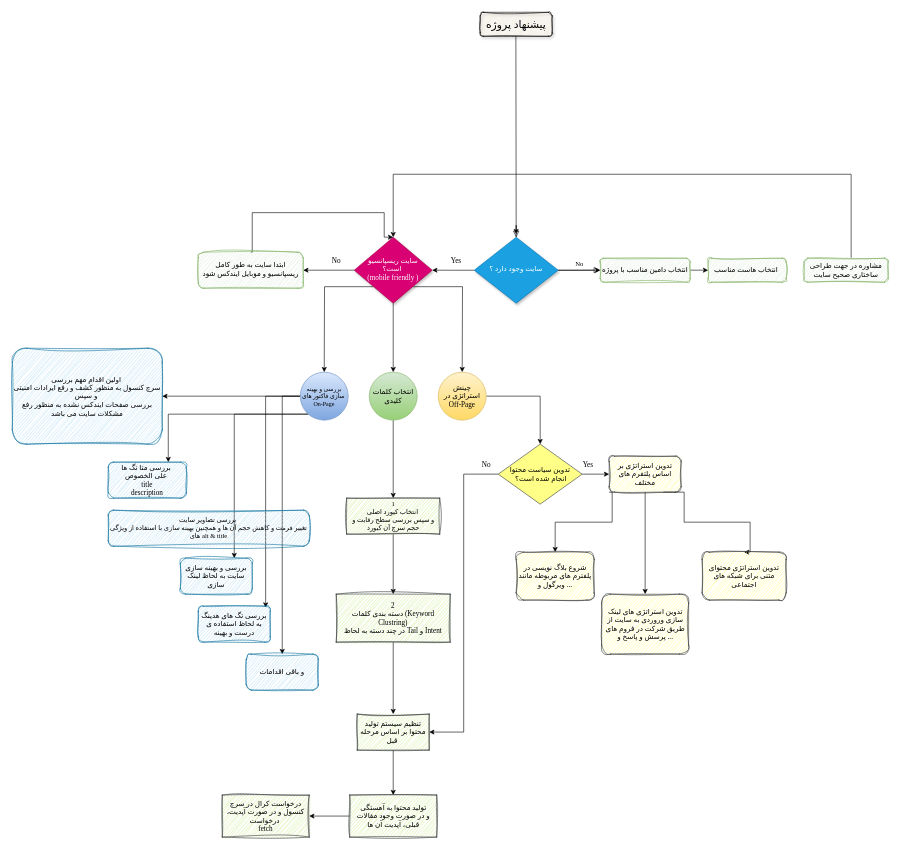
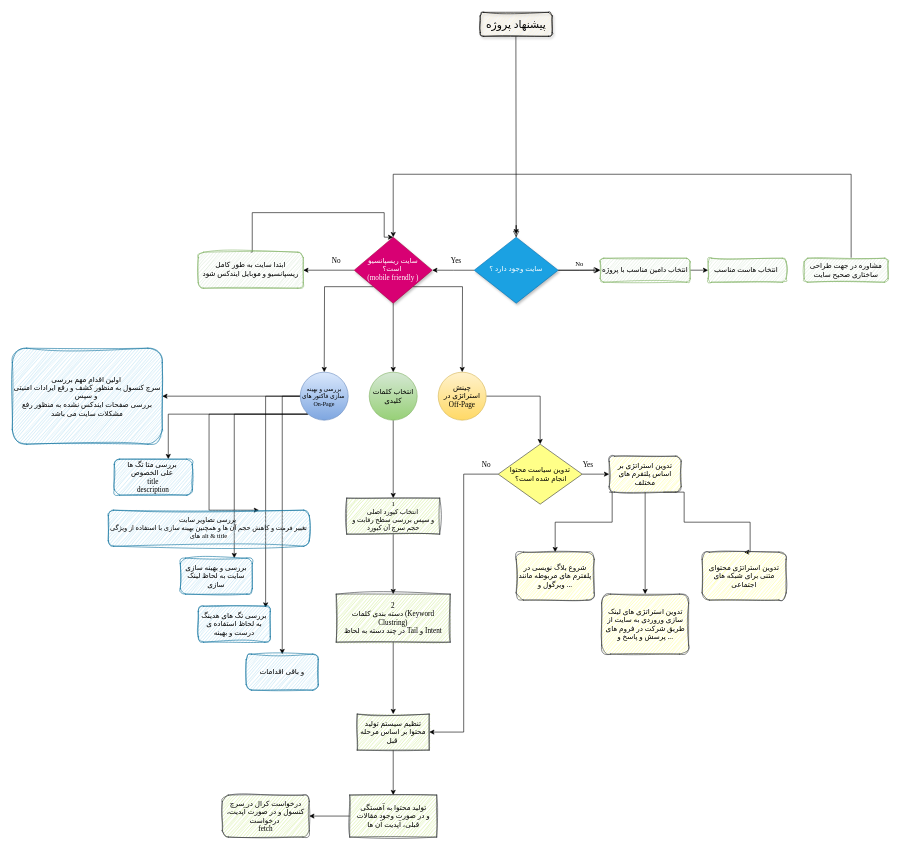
none -> (209, 463)
(147, 480) -> (153, 477)
(266, 816) -> (266, 816)
